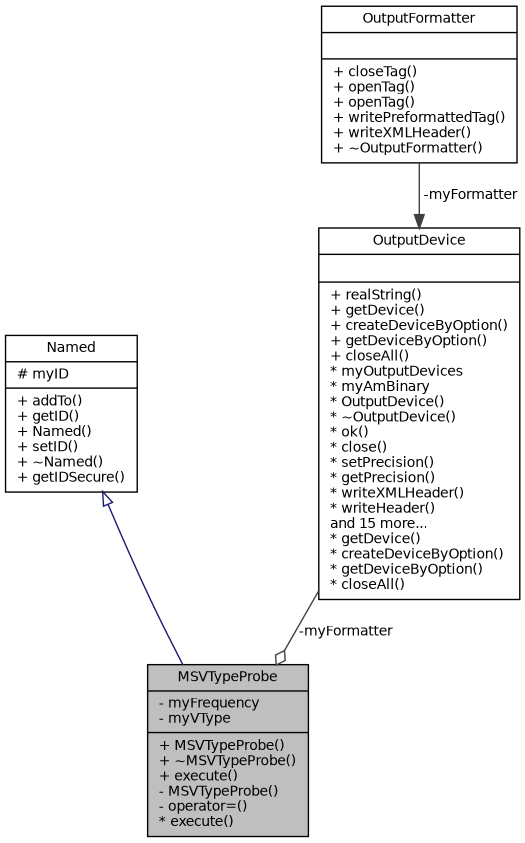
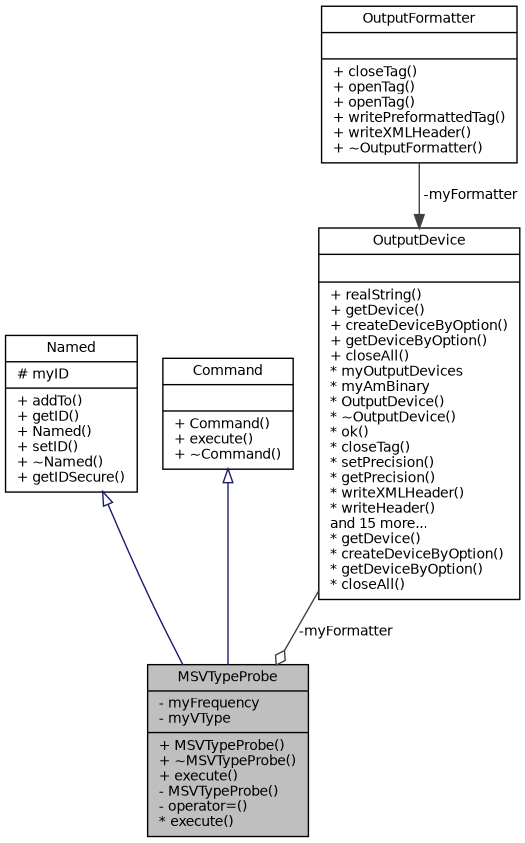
none -> (228, 414)
(359, 448) -> (370, 448)
